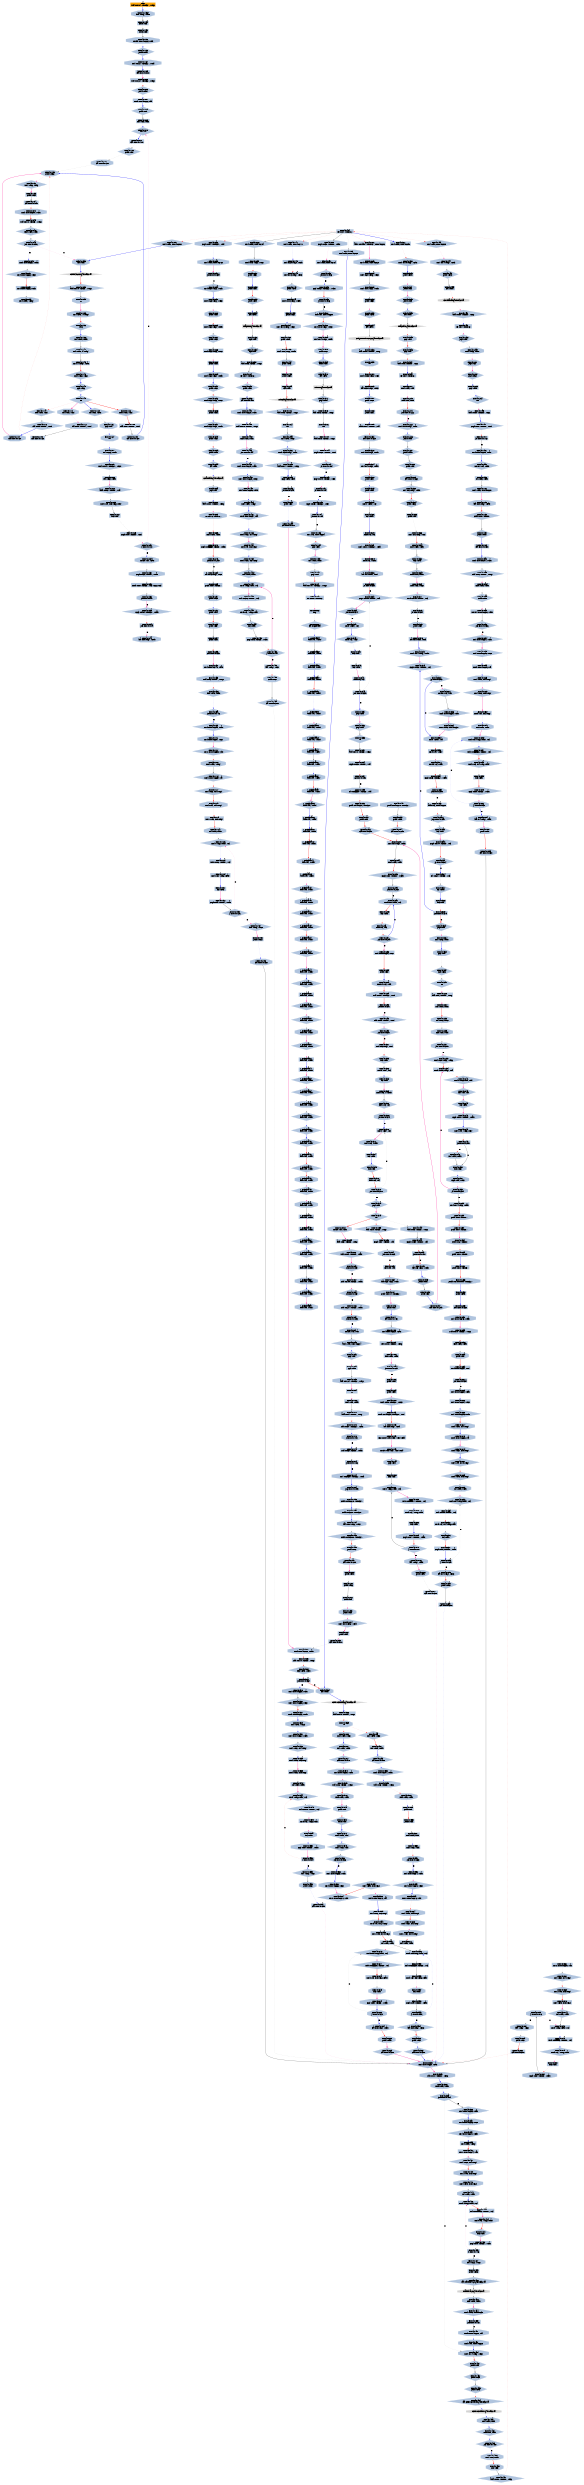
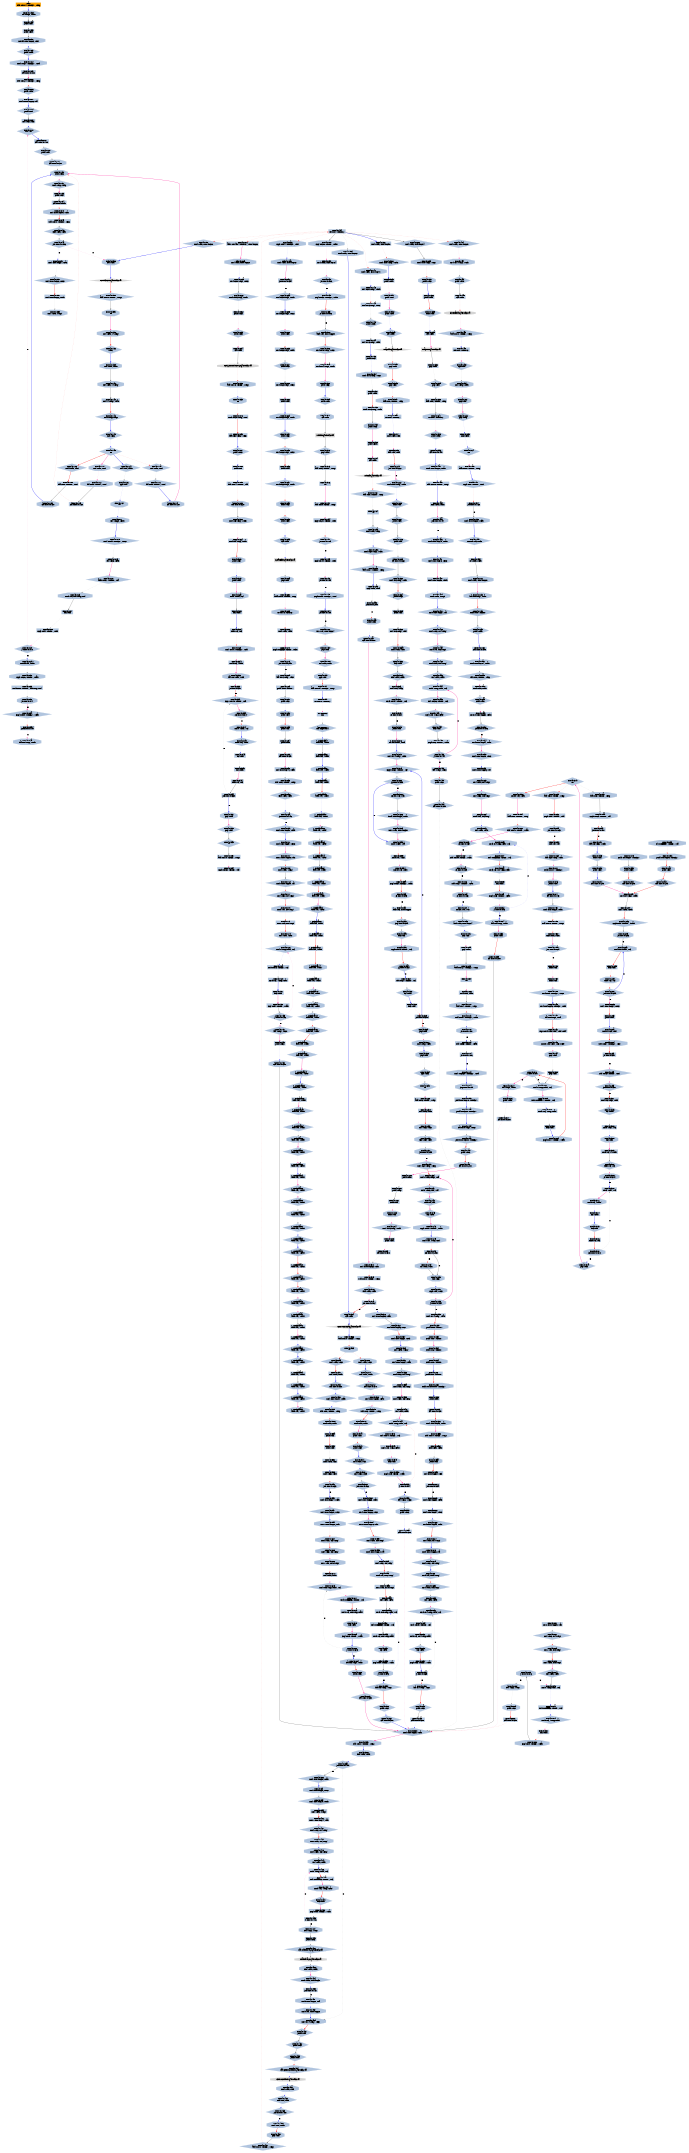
(360, 777) -> none
(355, 1891) -> (372, 1531)
